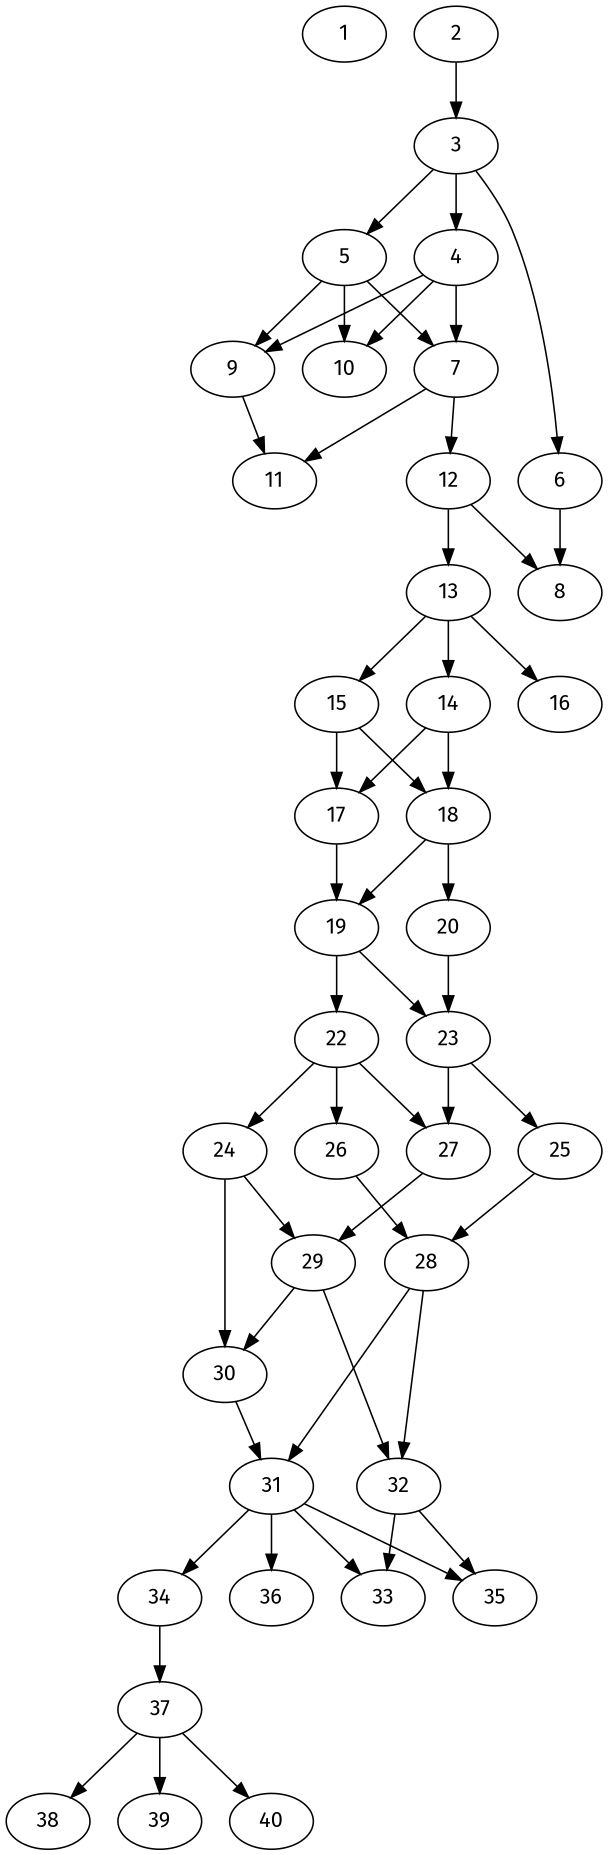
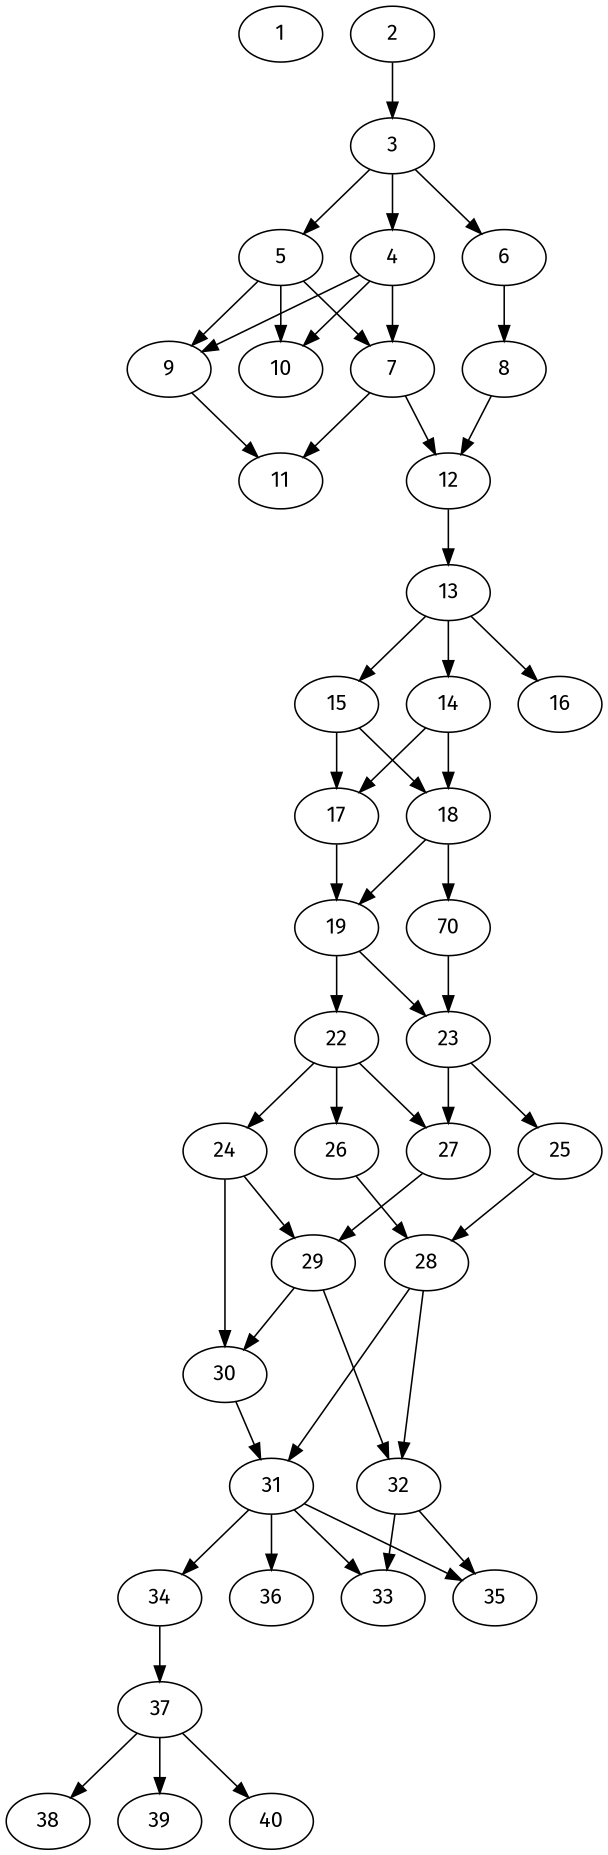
(498, 531) -> (480, 418)
(448, 928) -> (448, 928)
